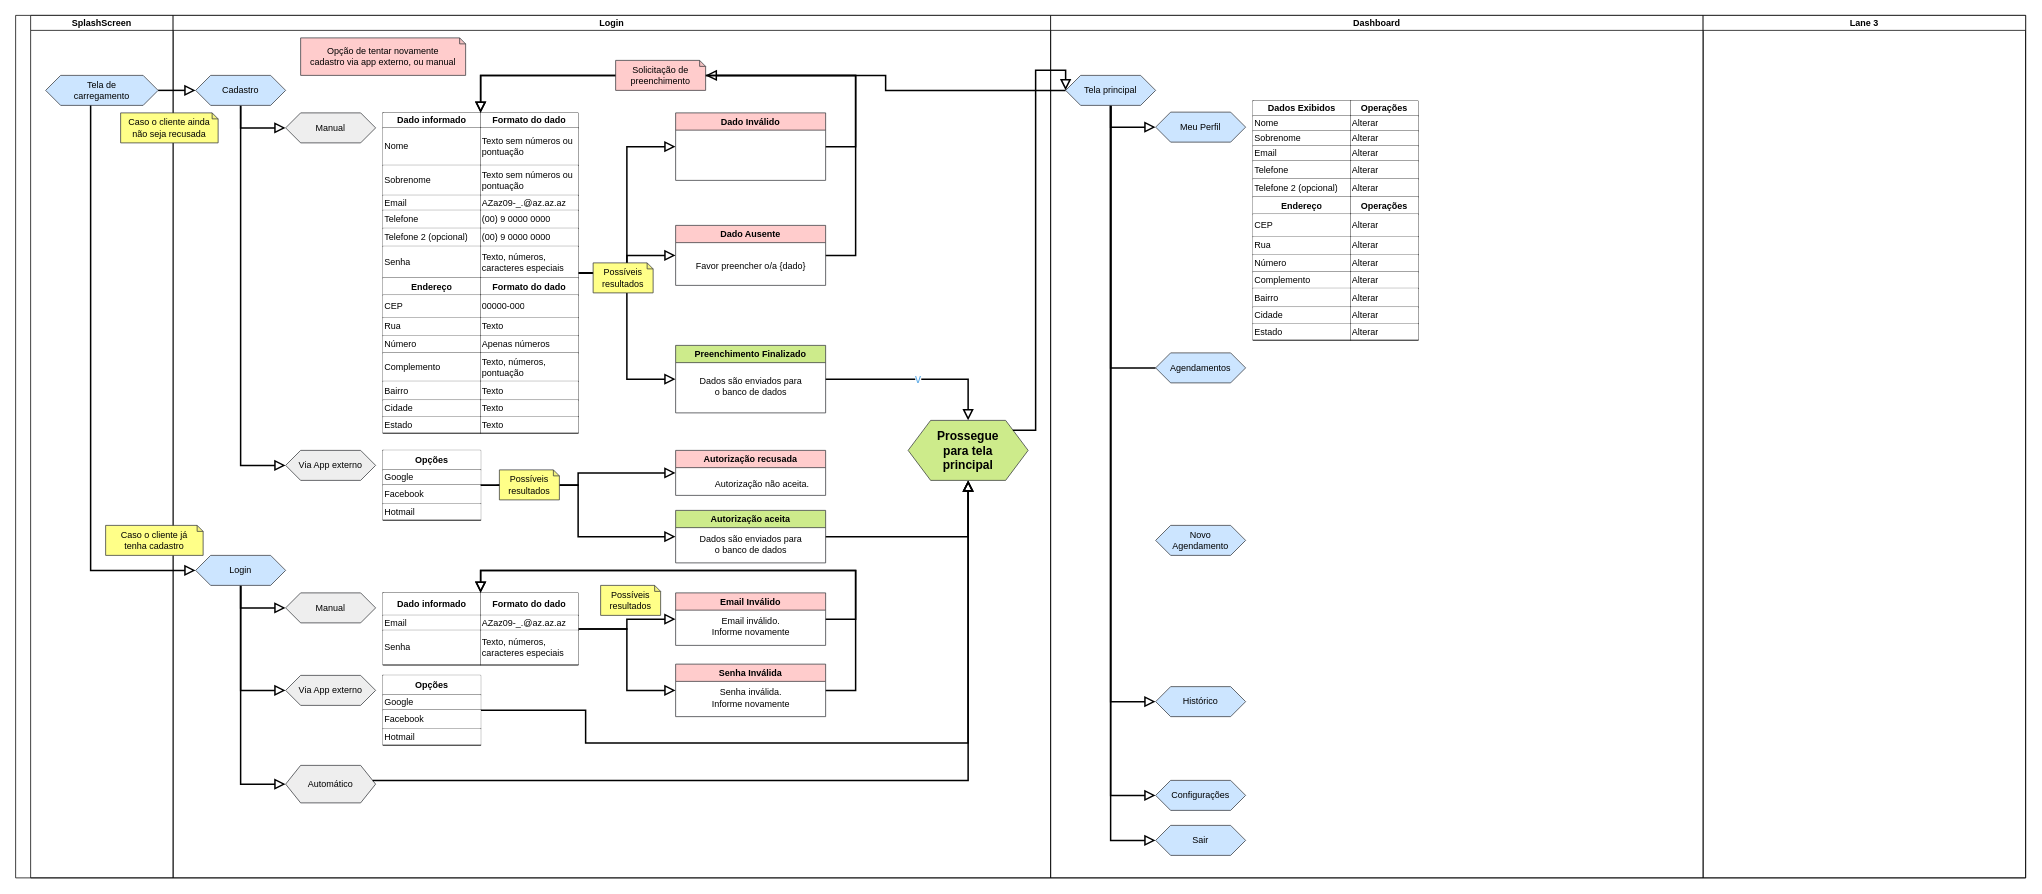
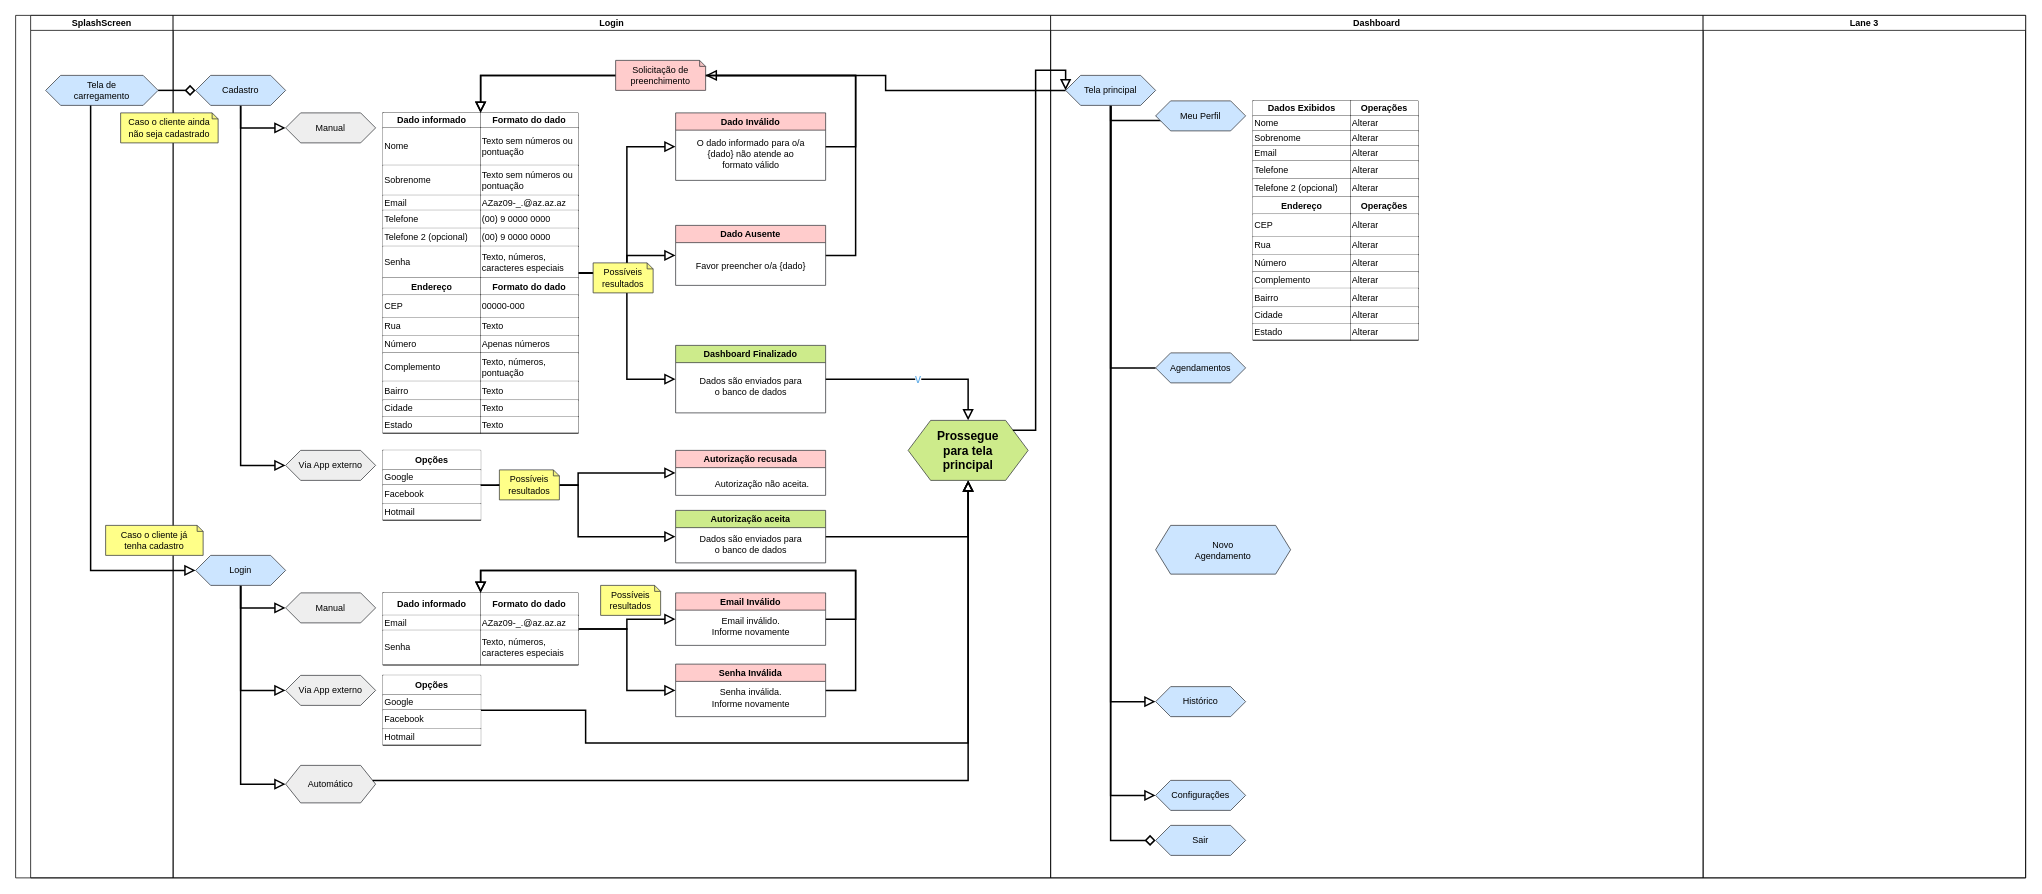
(383, 57) -> none
(183, 90) -> (183, 90)
(1200, 127) -> (1200, 116)
(169, 128) -> (169, 128)
none -> (750, 154)
(750, 354) -> (750, 354)
(1200, 540) -> (1223, 550)
(1143, 840) -> (1143, 840)
